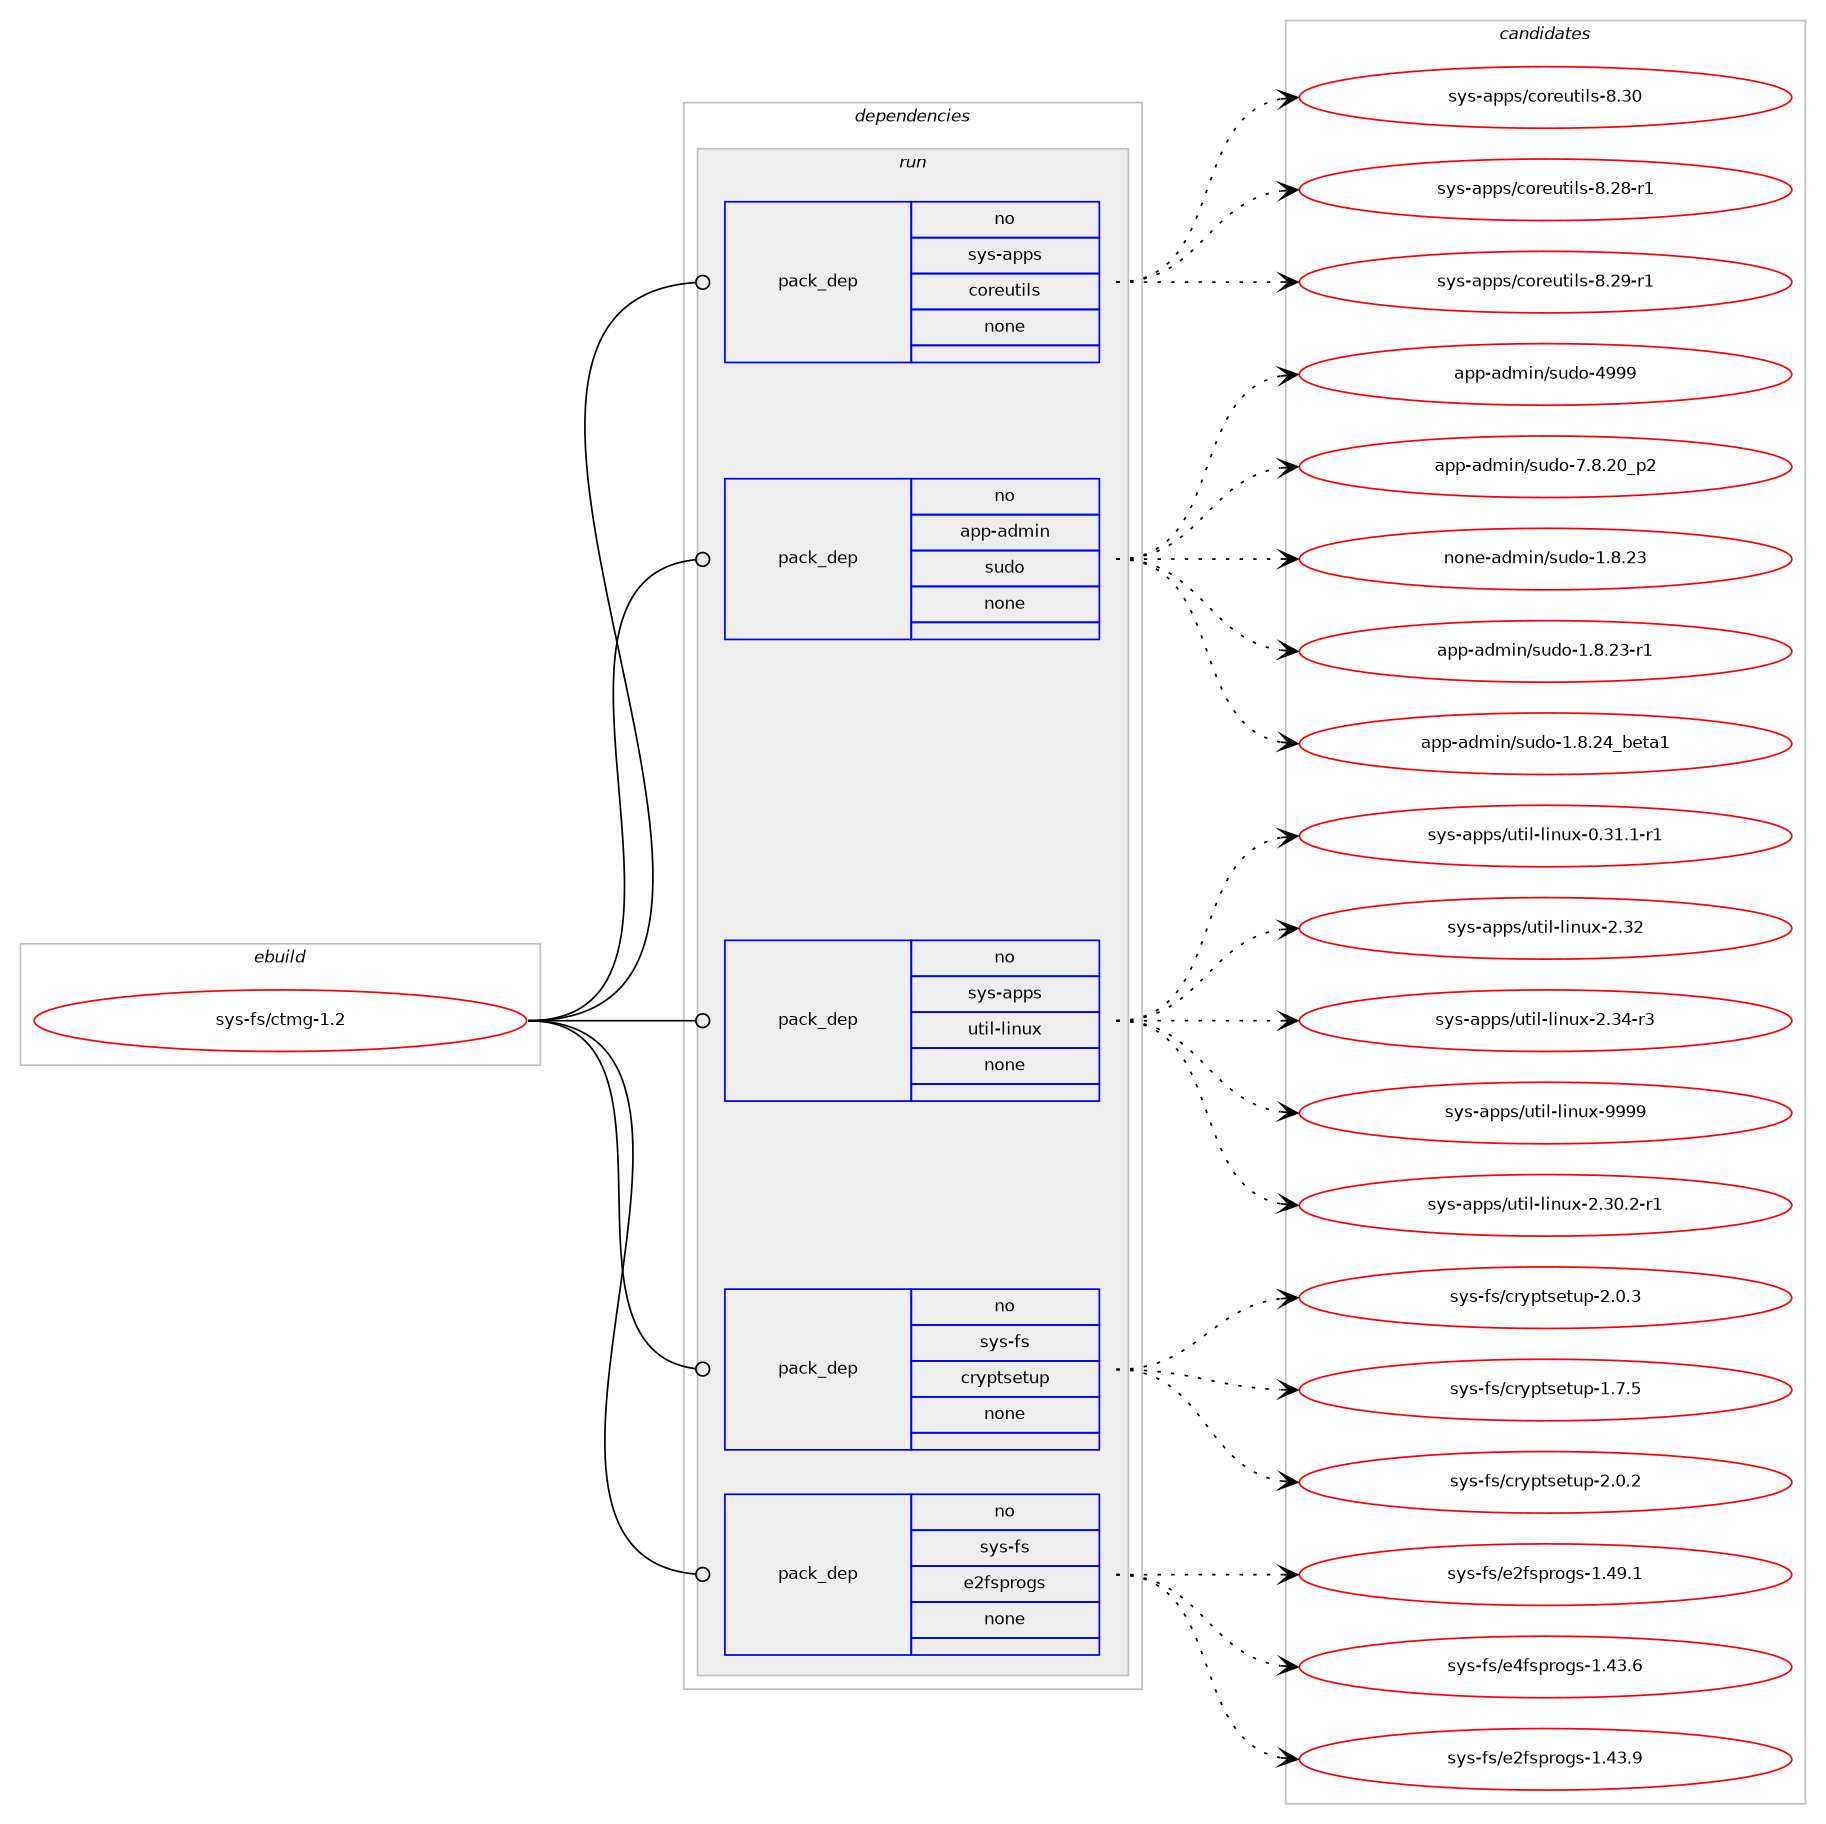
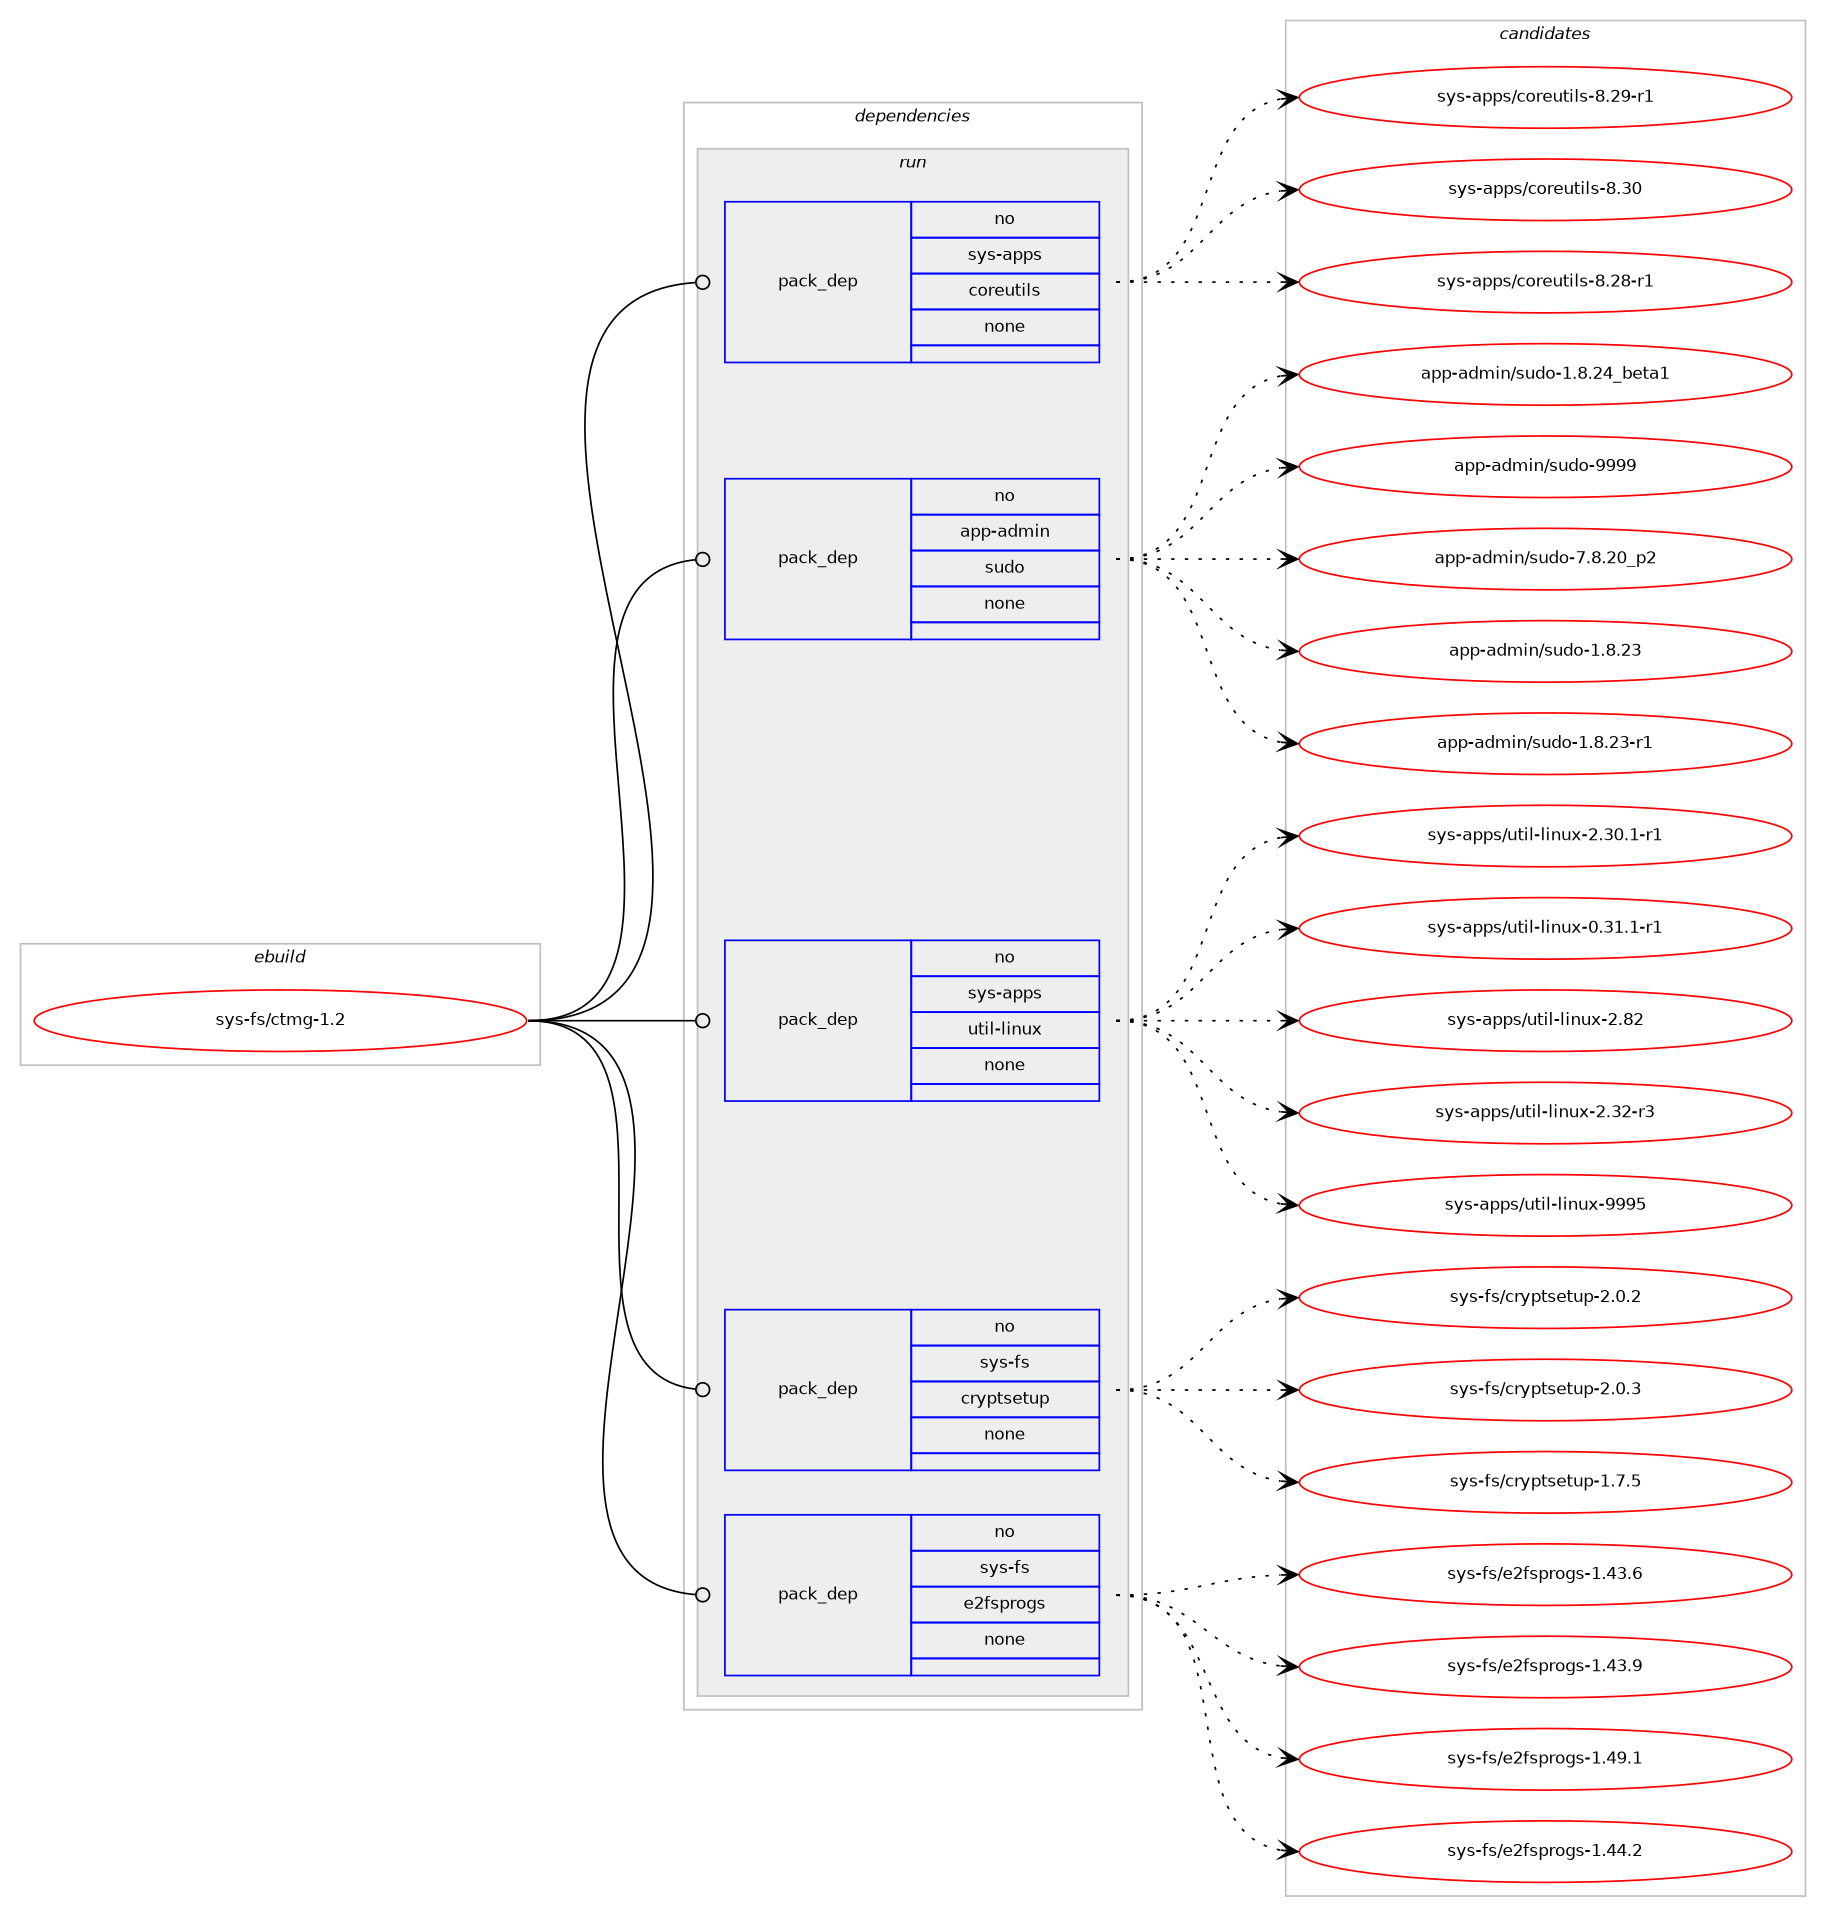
(1546, 374) -> (1546, 467)
(1546, 559) -> (1546, 651)
(1546, 928) -> (1546, 1021)
(1546, 1021) -> (1546, 1113)
(1546, 1113) -> (1546, 1205)
(1546, 1205) -> (1546, 836)
(1546, 1667) -> (1546, 1575)
none -> (1546, 1852)
